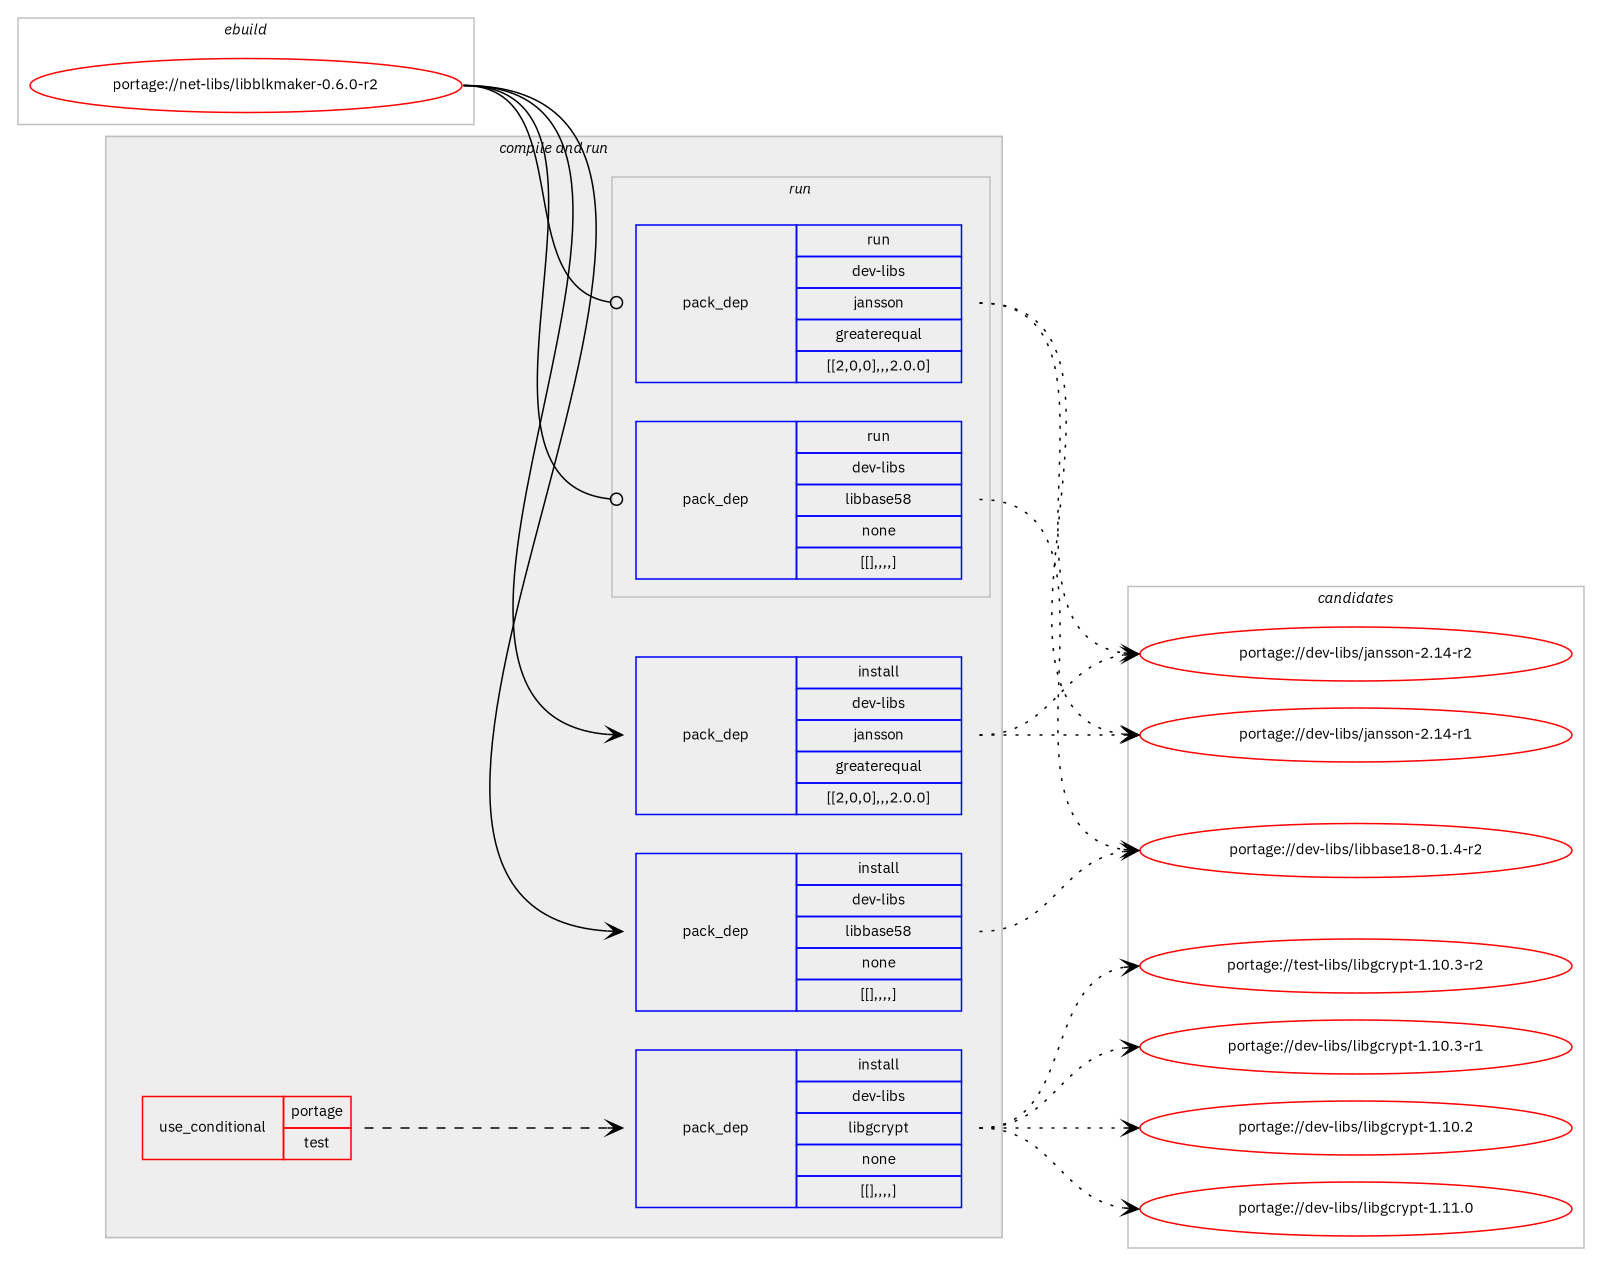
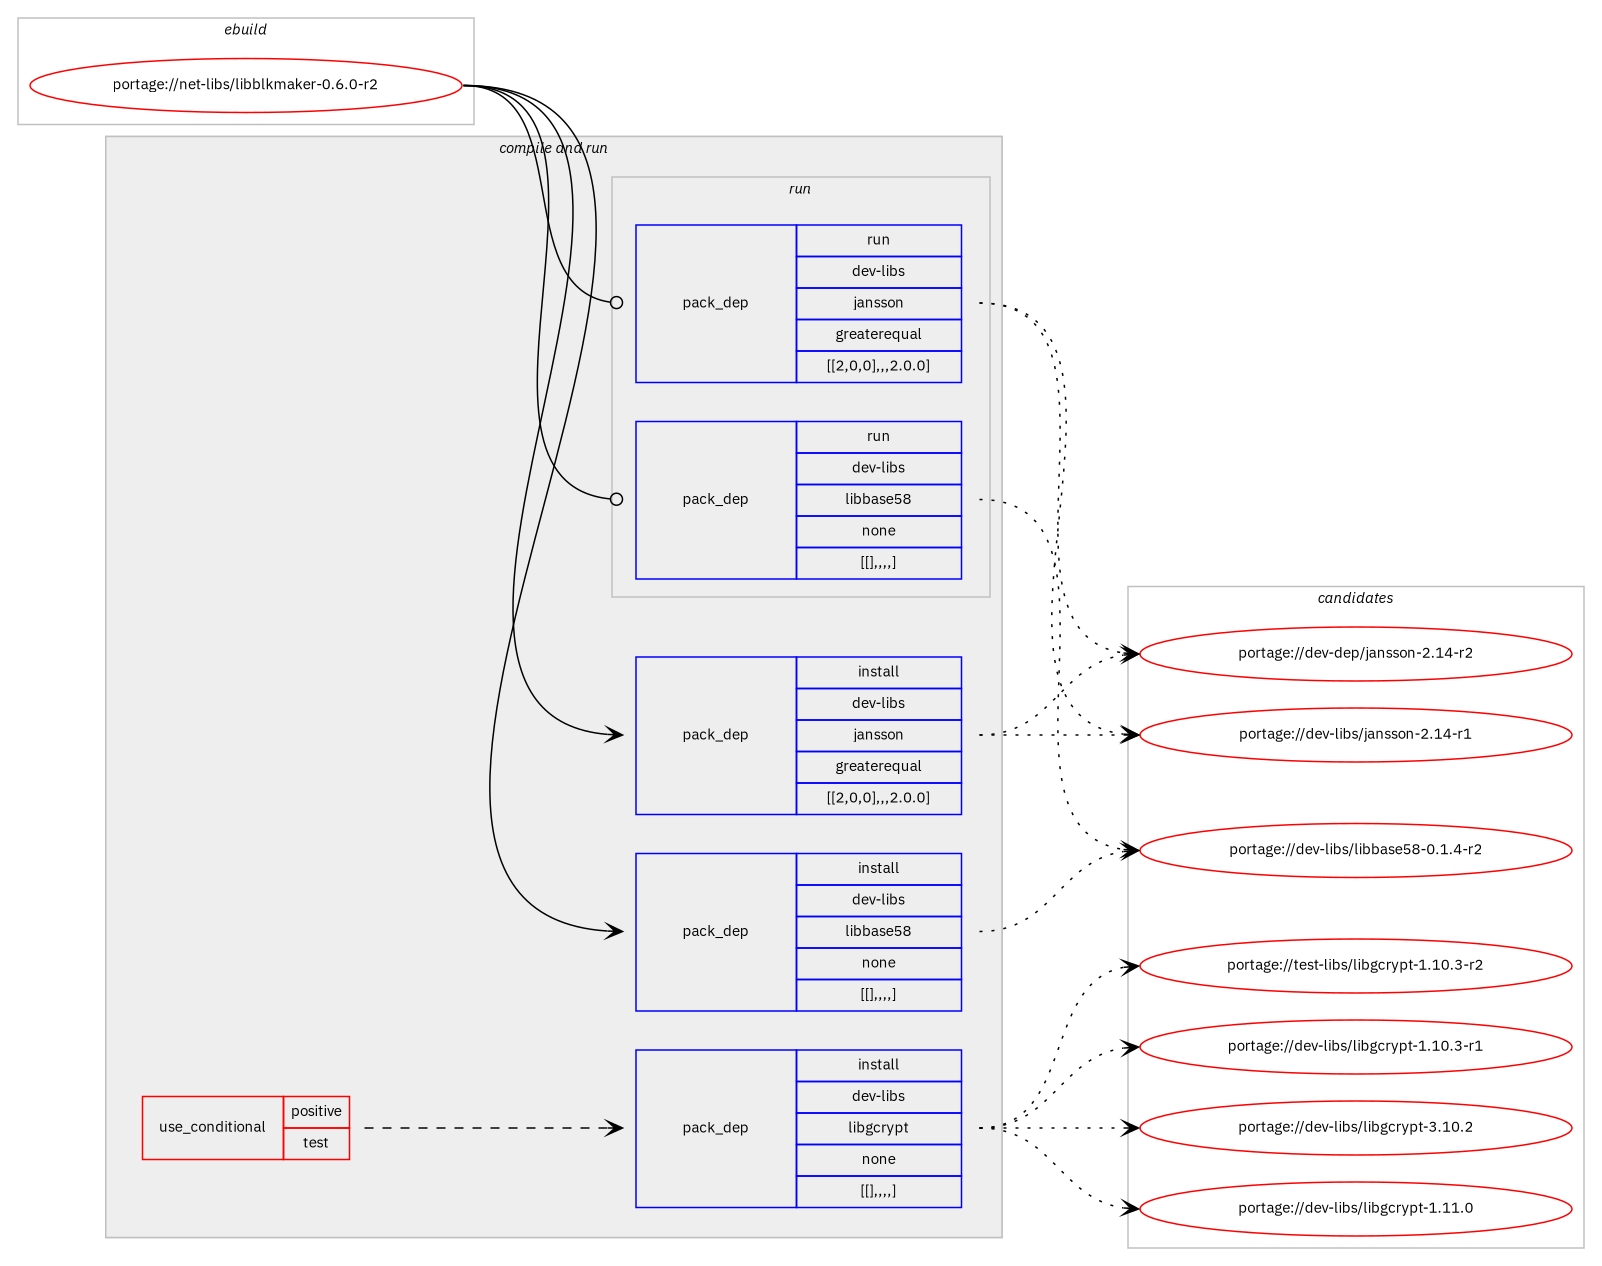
(1356, 654) -> (1356, 654)
(1356, 850) -> (1356, 850)
(317, 1112) -> (316, 1112)
(1356, 1128) -> (1356, 1128)
